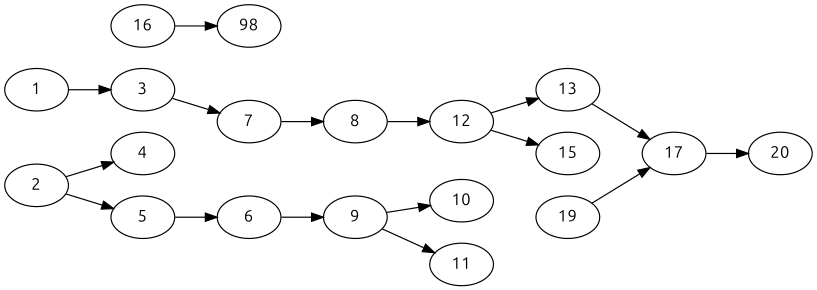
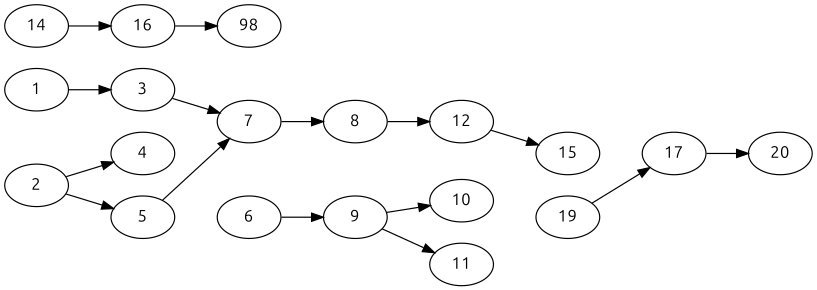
none -> (37, 26)
(568, 90) -> none
(190, 217) -> (192, 173)
